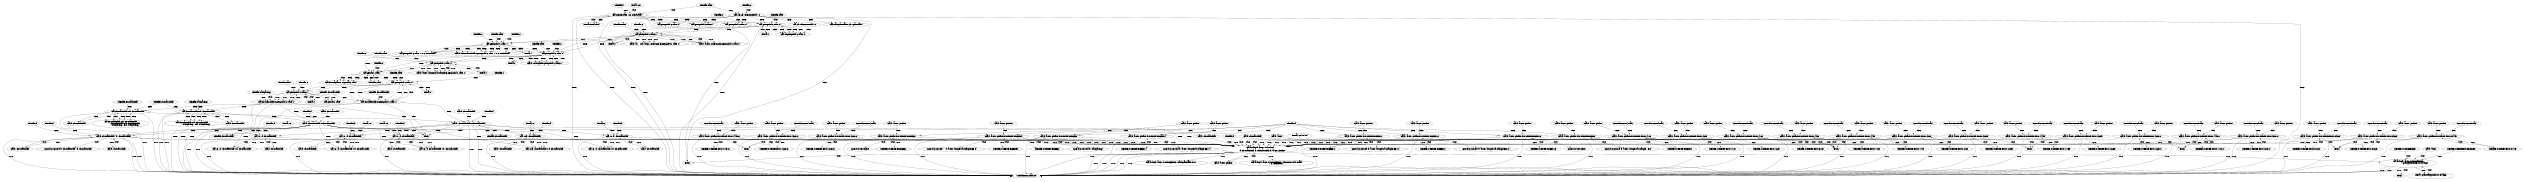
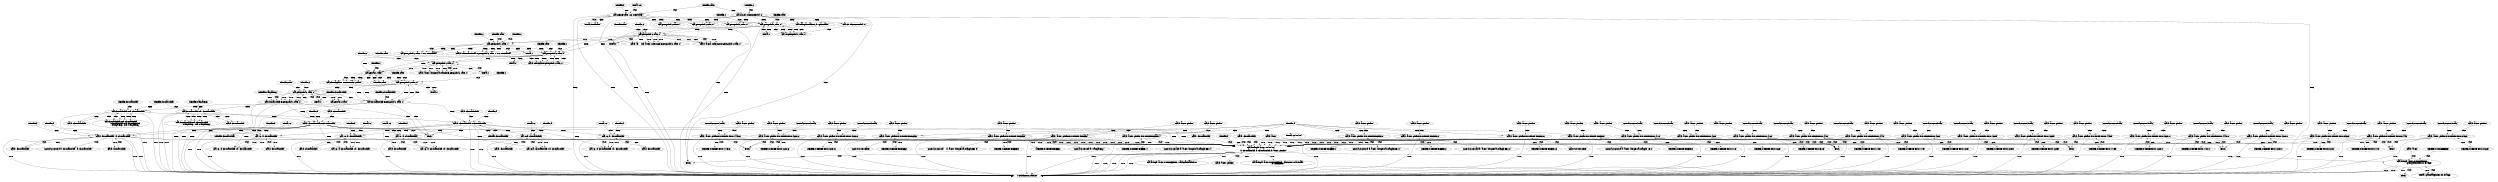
(341, 83) -> (344, 83)
(1037, 142) -> none
none -> (2038, 145)
(2461, 149) -> none
